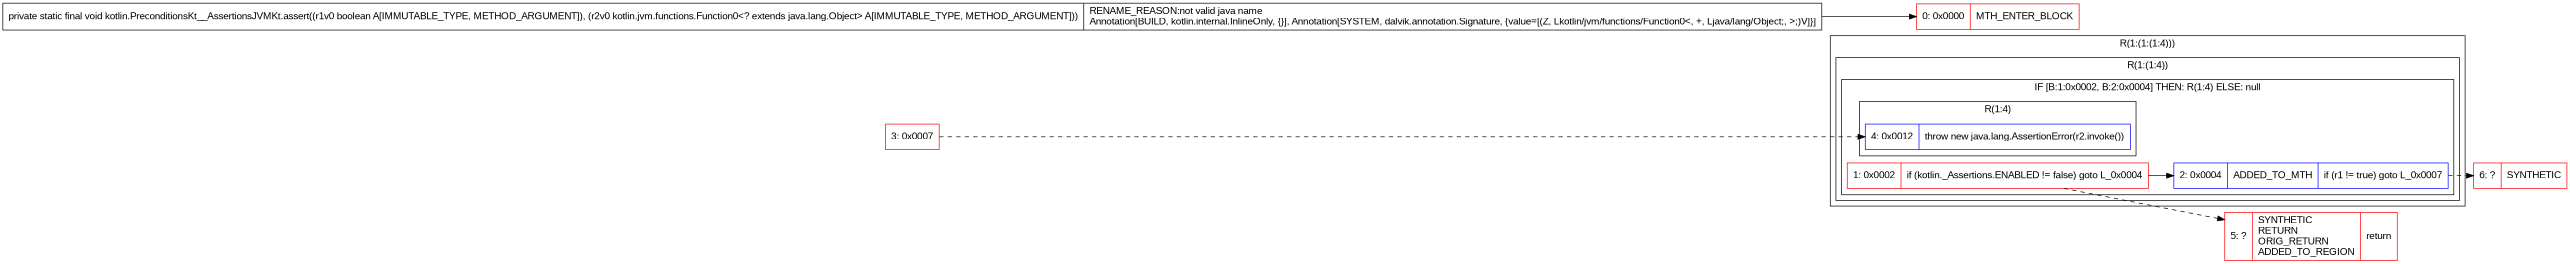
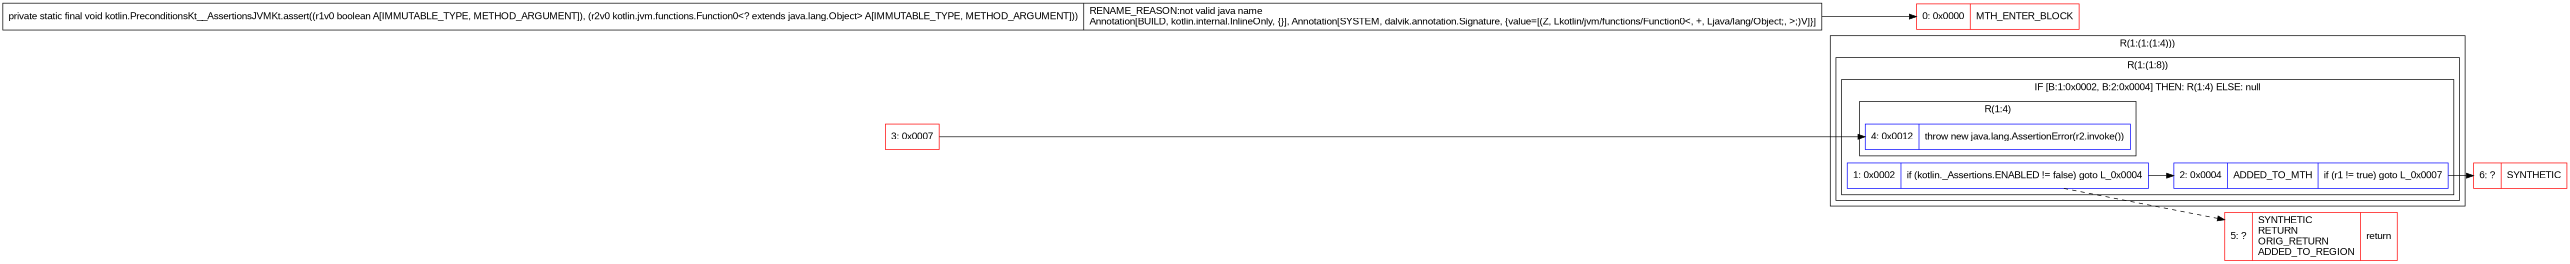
(2148, 66) -> (2148, 66)
(1399, 137) -> (1399, 137)
(1998, 176) -> (1998, 176)
(2457, 176) -> (2457, 176)
